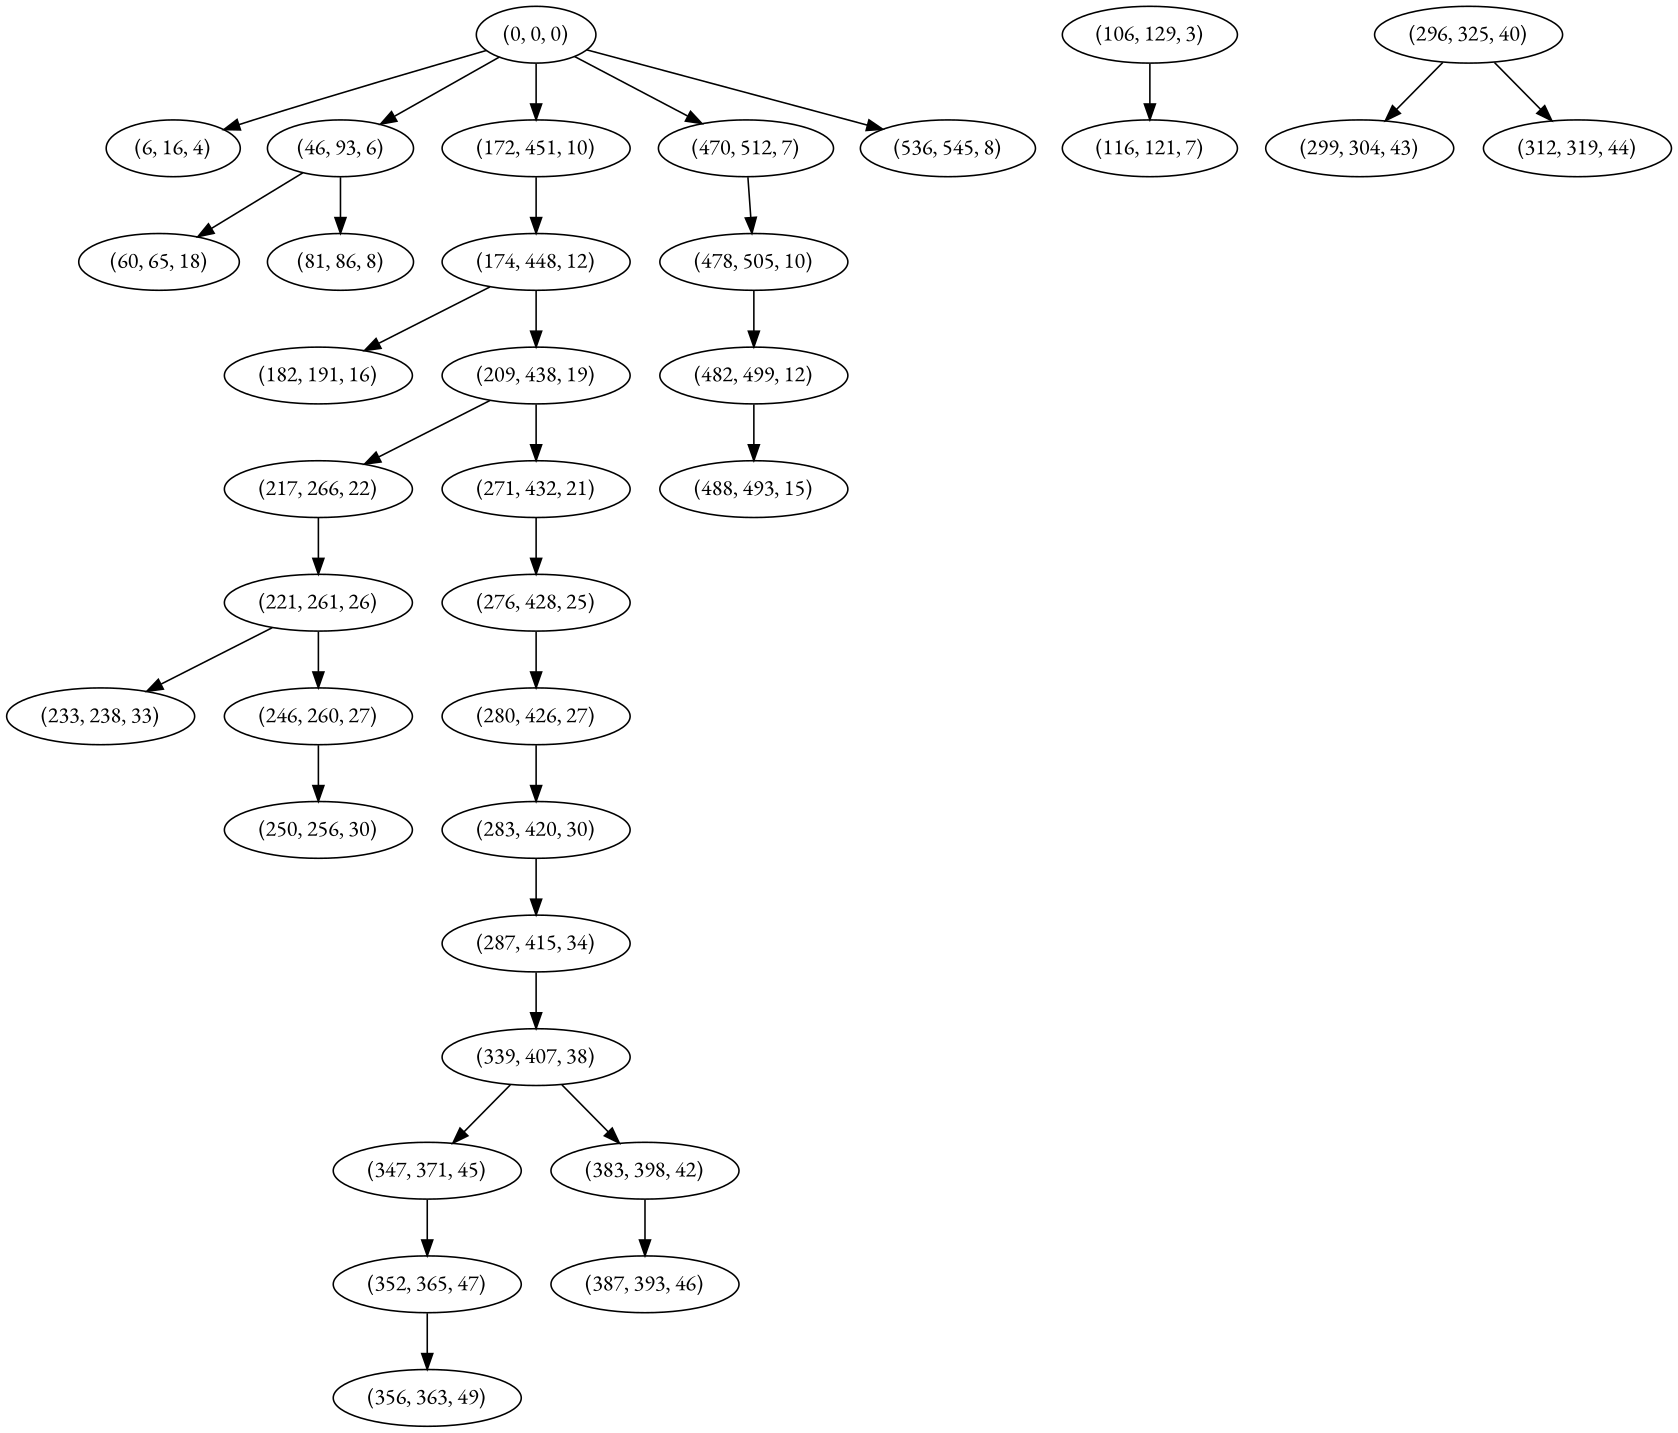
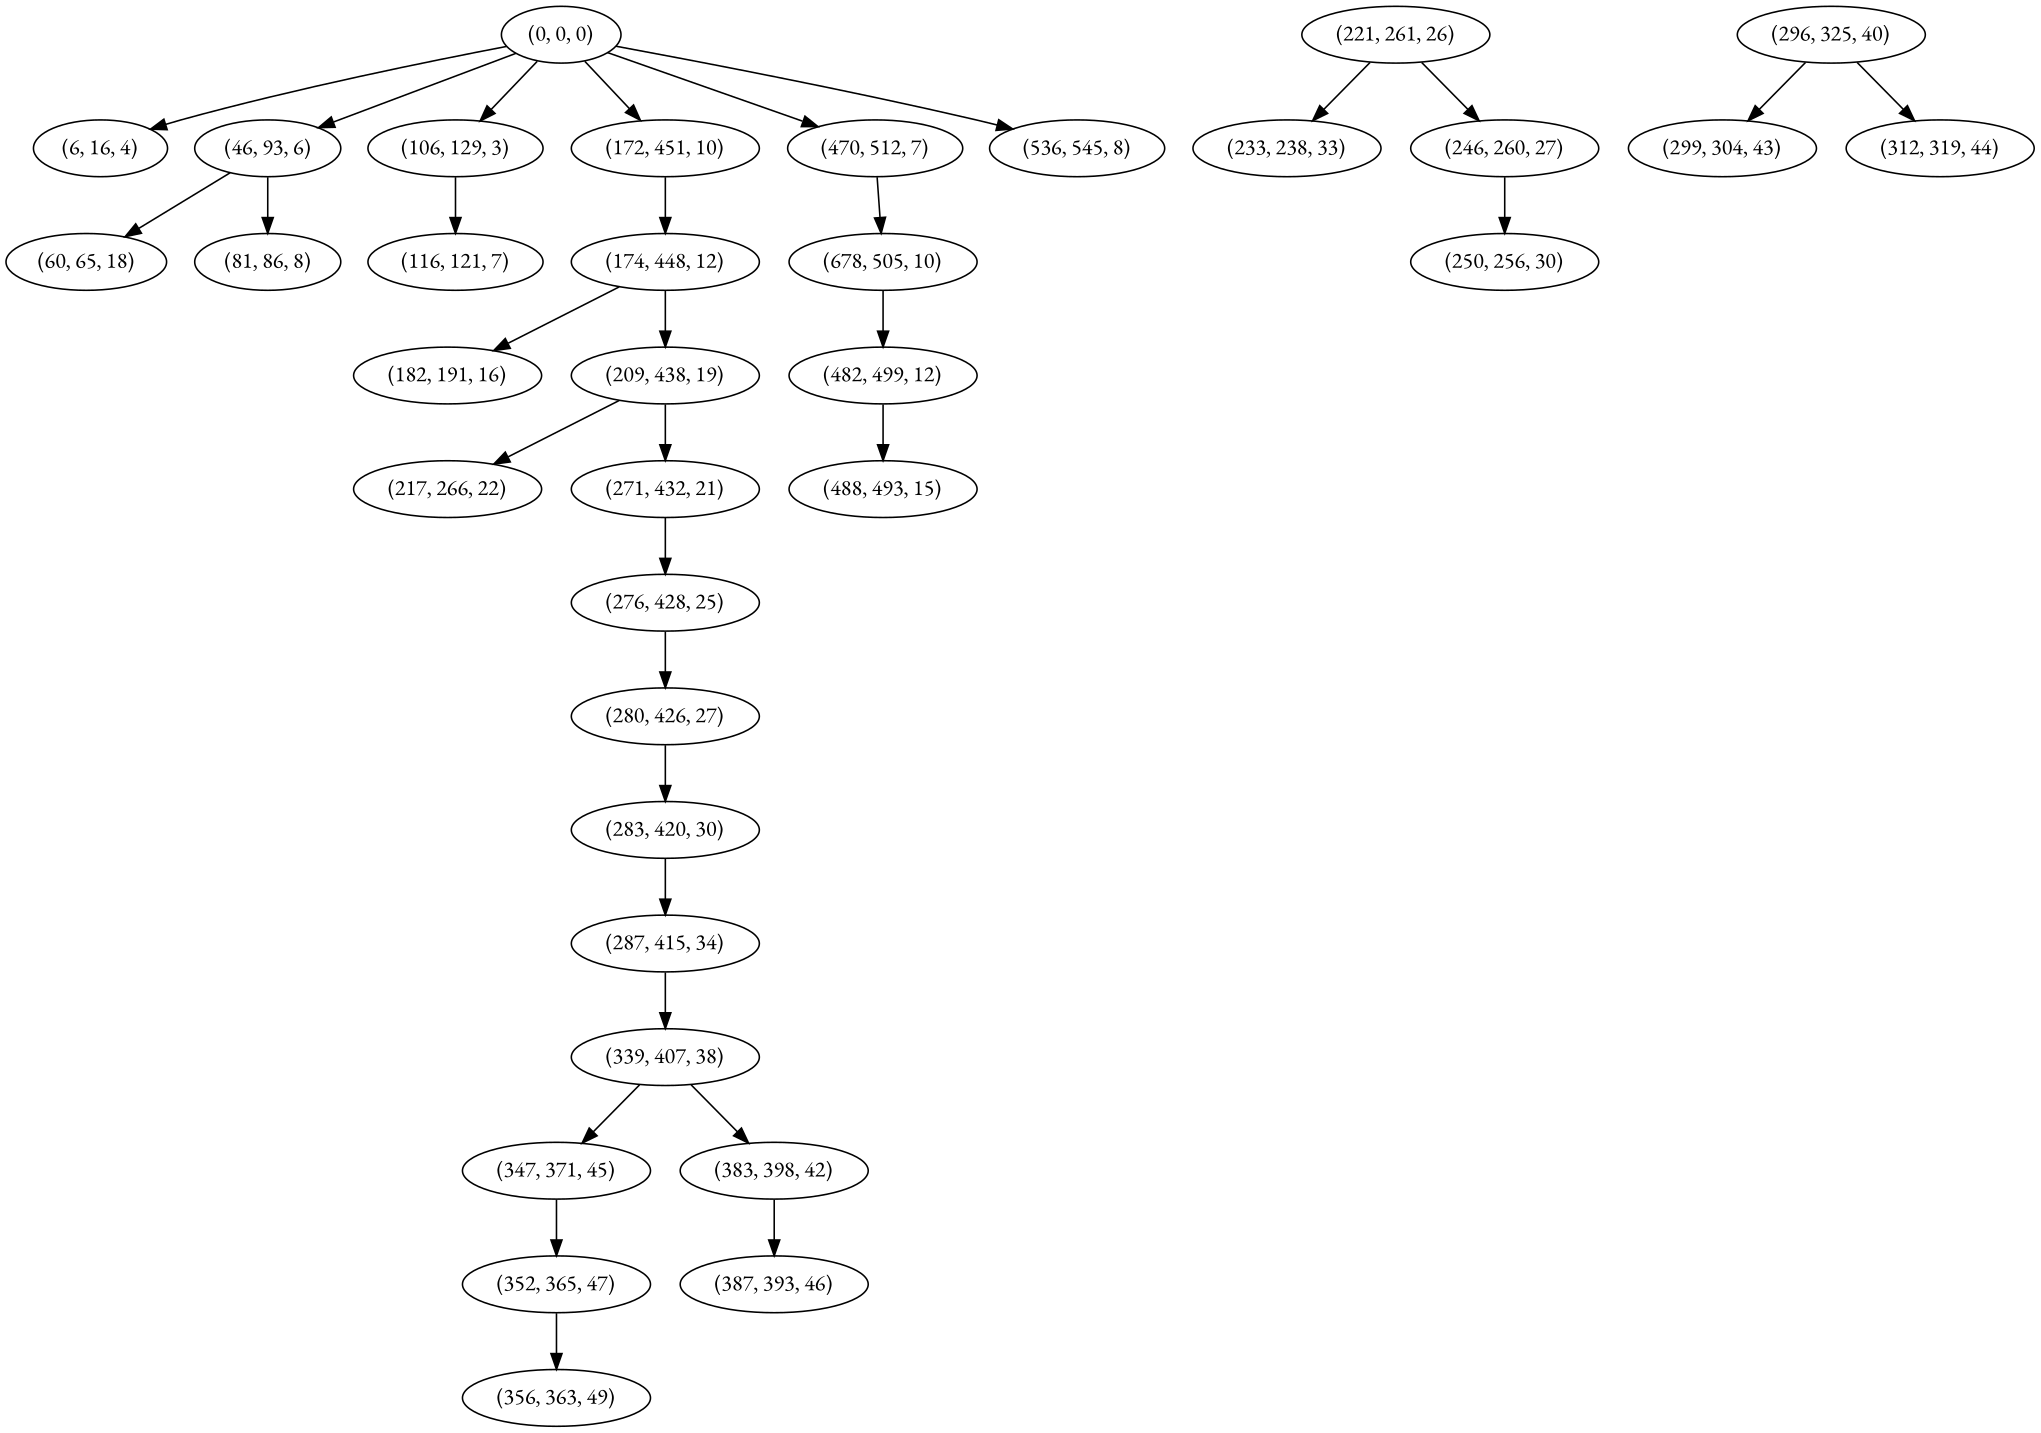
none -> (514, 85)
(754, 262) -> (883, 262)
(318, 538) -> none
